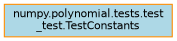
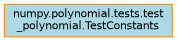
(88, 21) -> (88, 21)
